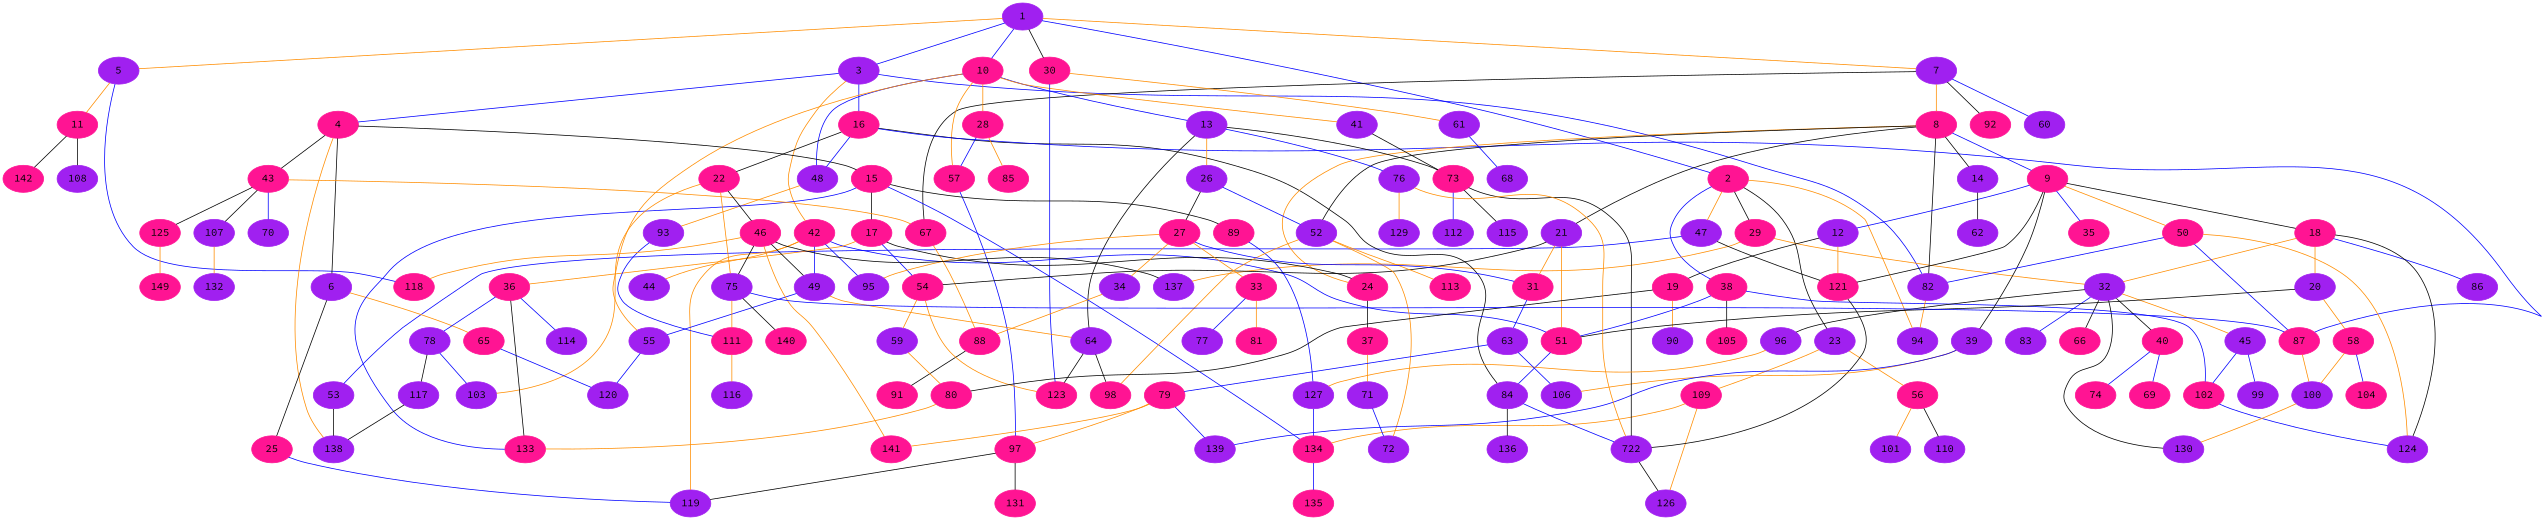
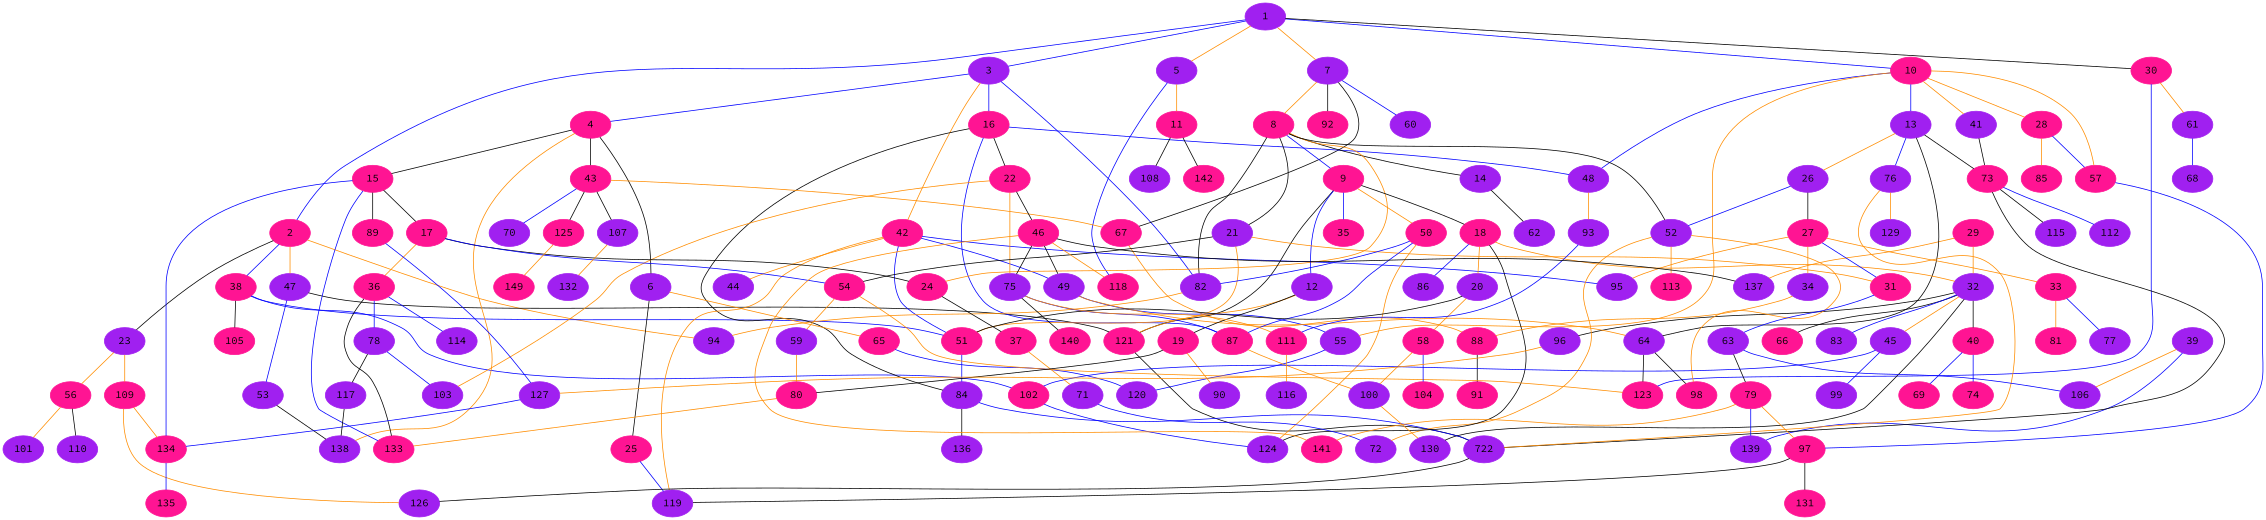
(1742, 206) -> none
(2021, 260) -> none
(1336, 368) -> (1737, 363)
